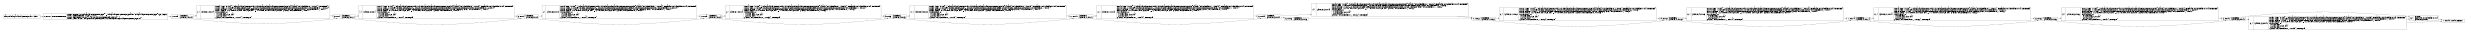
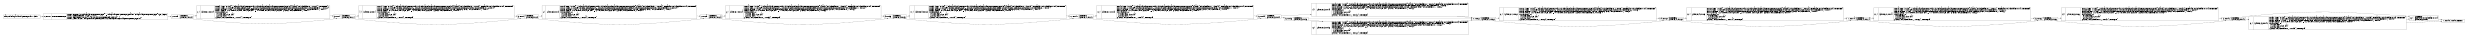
(2417, 17) -> (2419, 17)
none -> (1390, 28)
